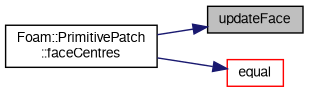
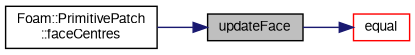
(185, 62) -> (321, 27)
